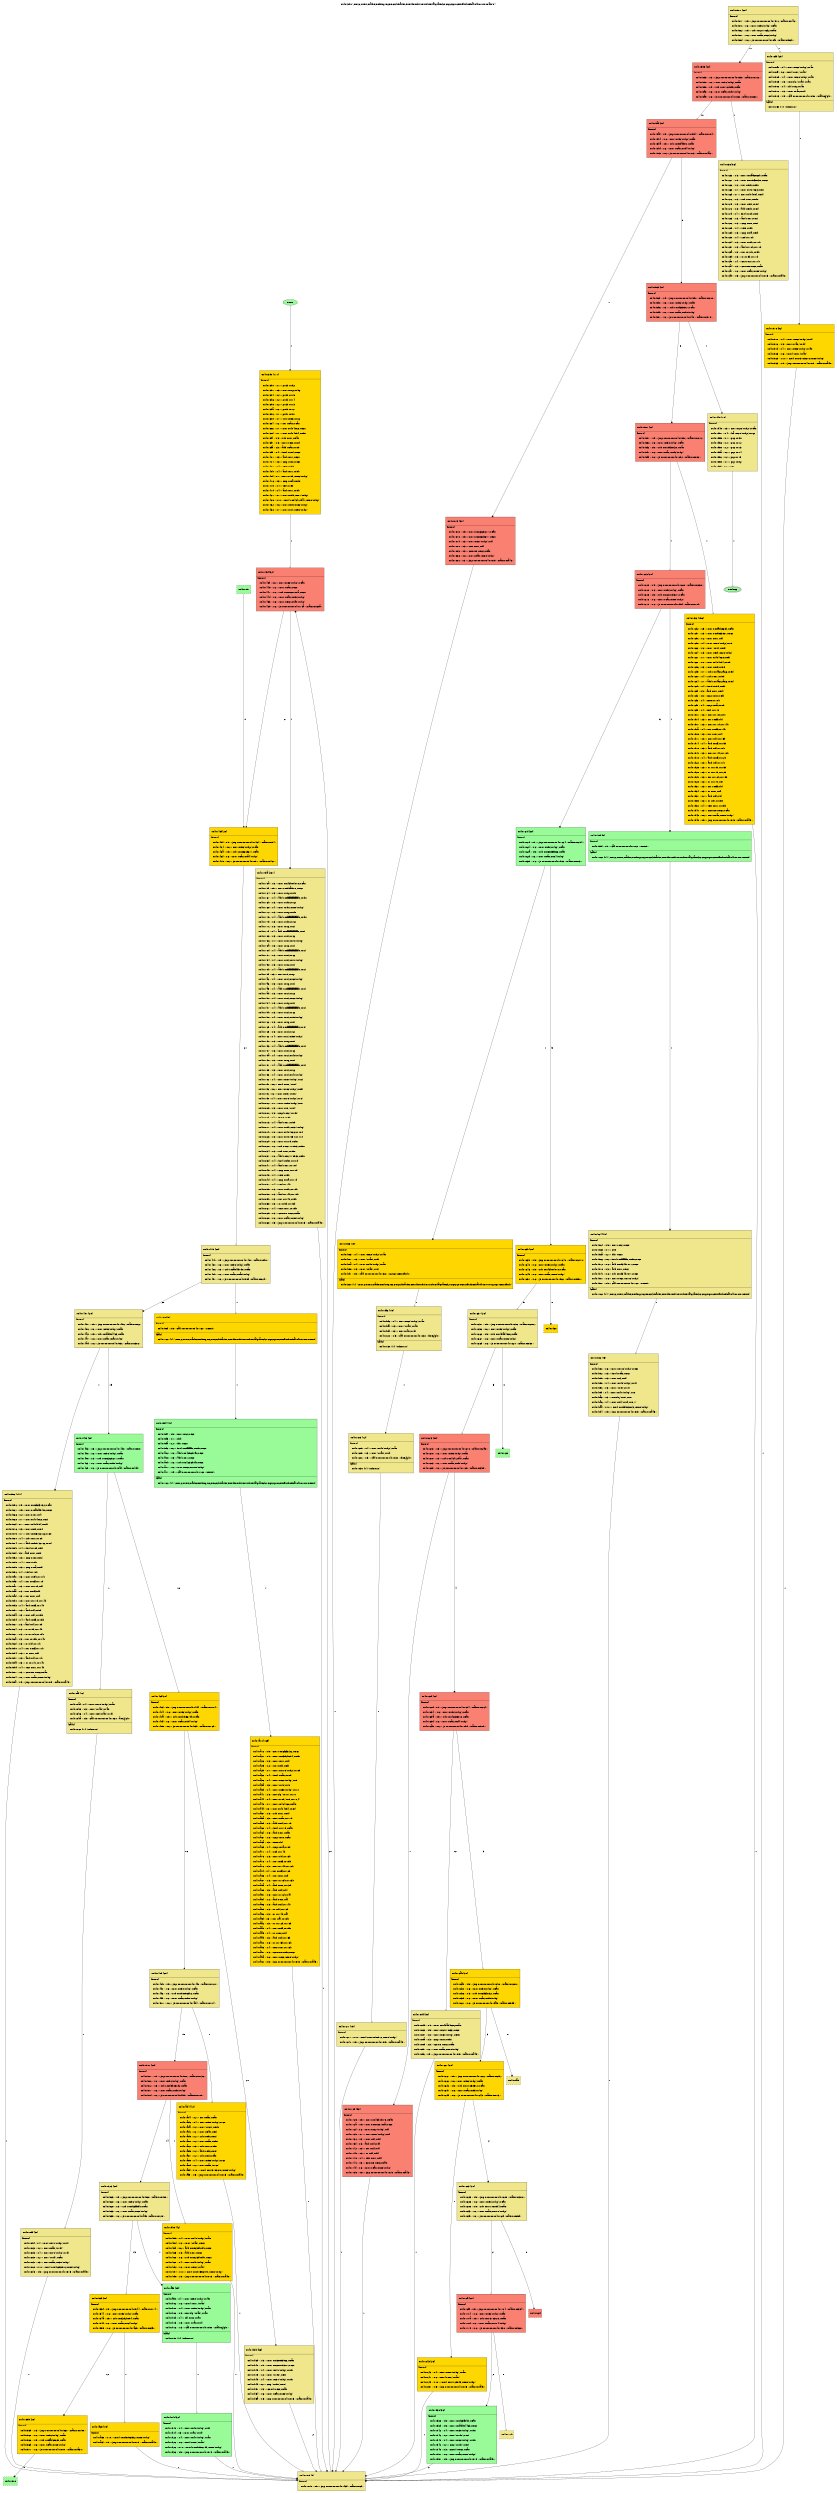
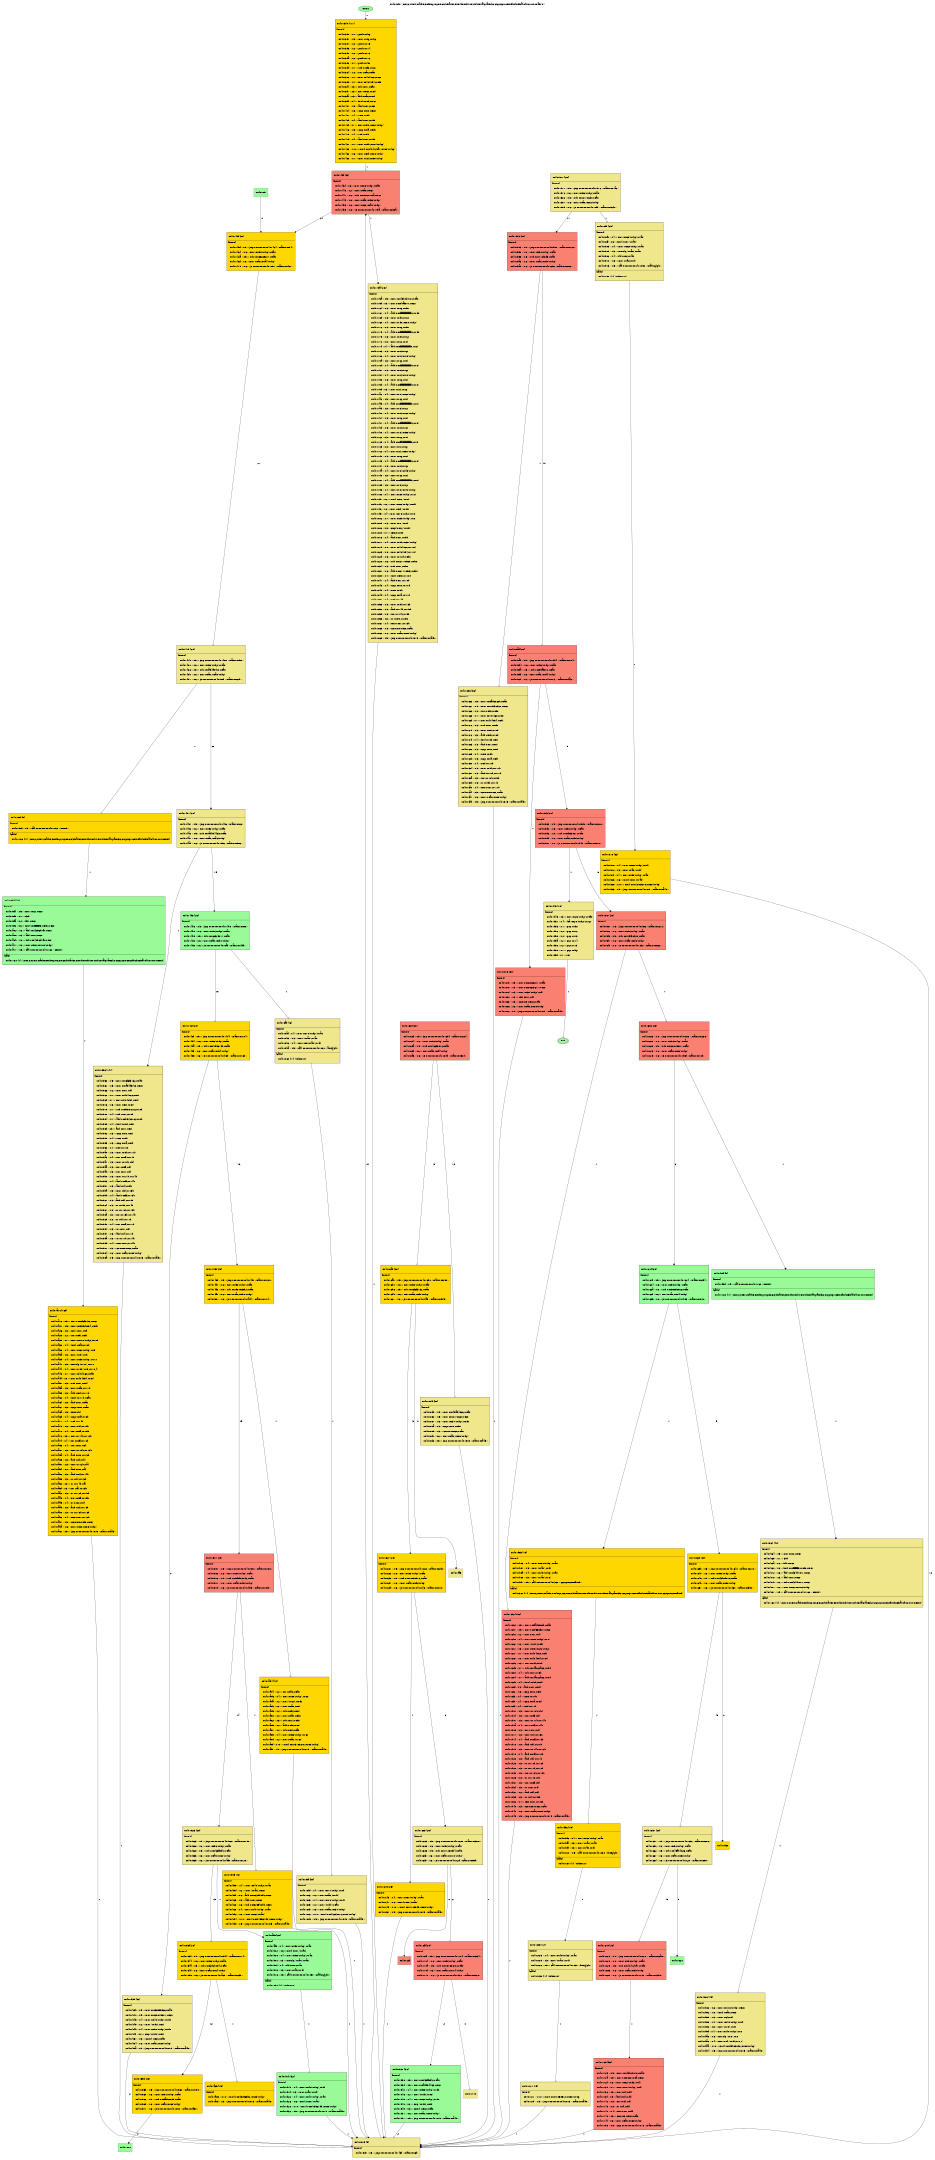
(733, 589) -> (563, 1041)
(720, 719) -> (537, 1715)
(409, 1329) -> (588, 1846)
(454, 1582) -> none
(785, 1588) -> (930, 1573)
(184, 1988) -> (239, 1284)
(213, 2474) -> none
